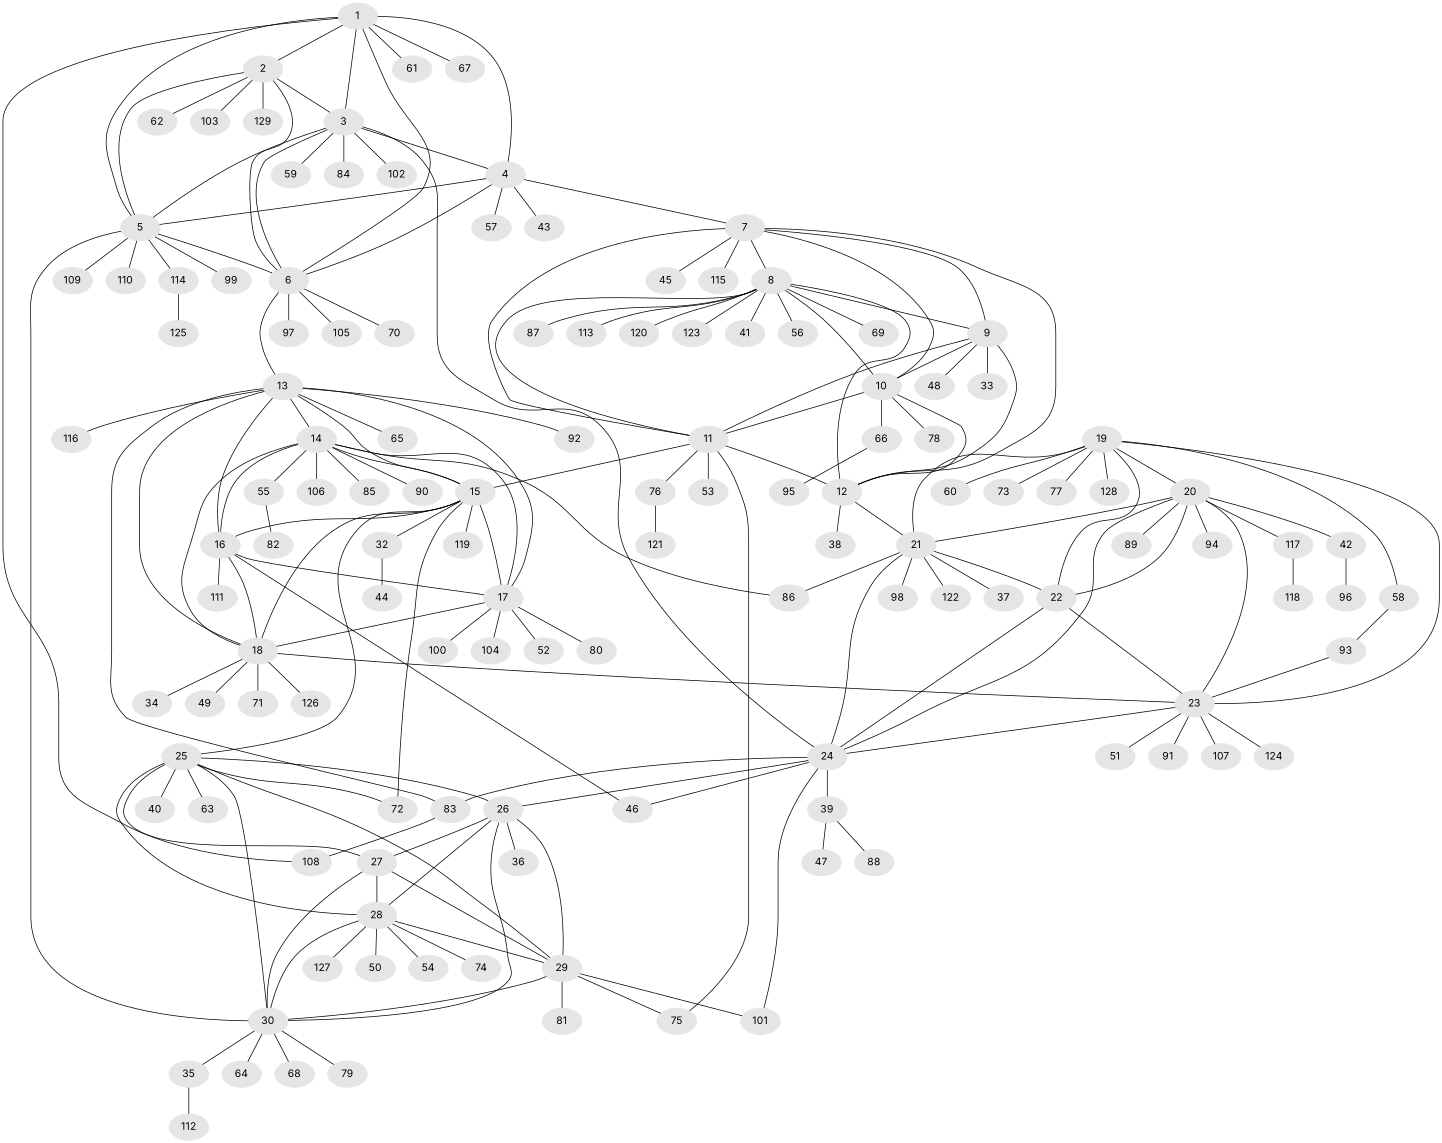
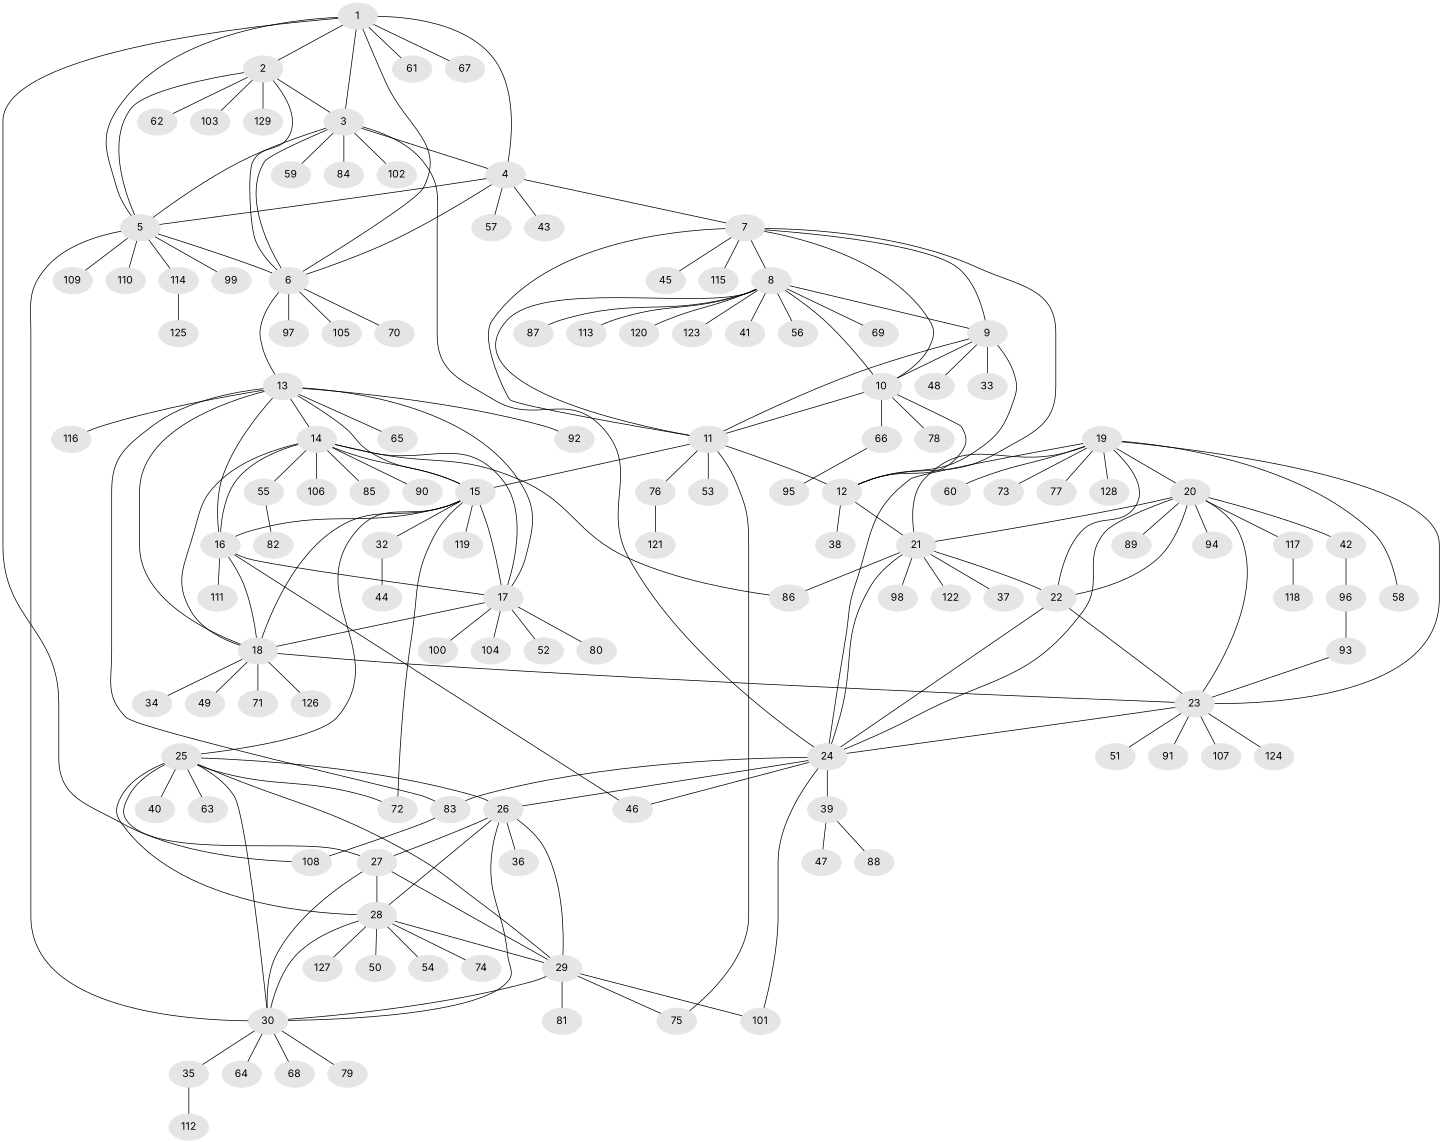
(900, 353) -> none
none -> (882, 509)
(1373, 624) -> (1346, 625)
